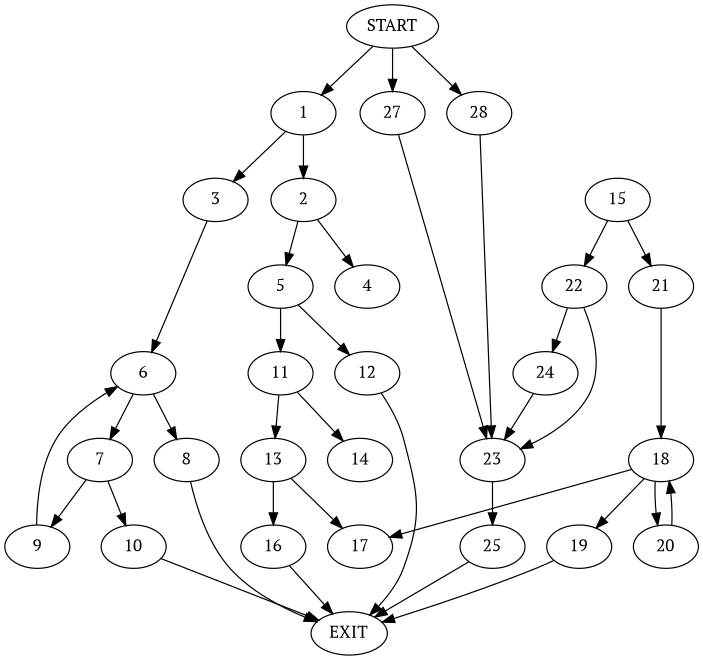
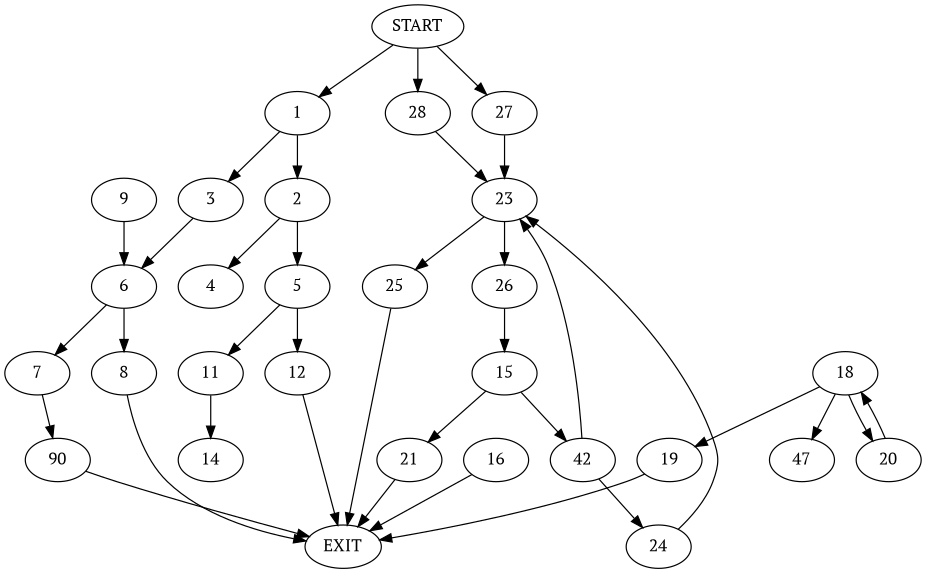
none -> (505, 287)
(574, 287) -> (583, 460)
(661, 367) -> (380, 498)
(273, 460) -> none
(72, 498) -> none
(134, 547) -> (58, 460)
(360, 547) -> (802, 460)
